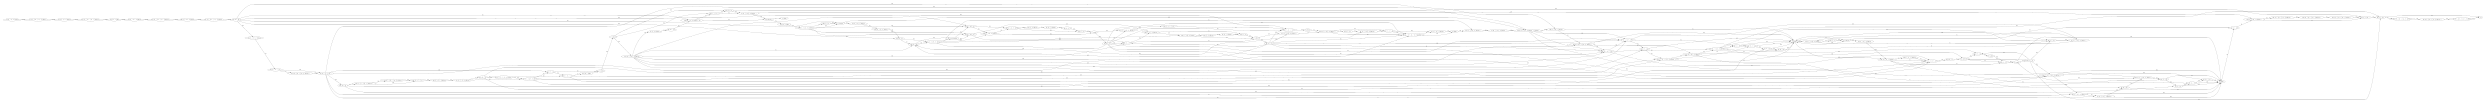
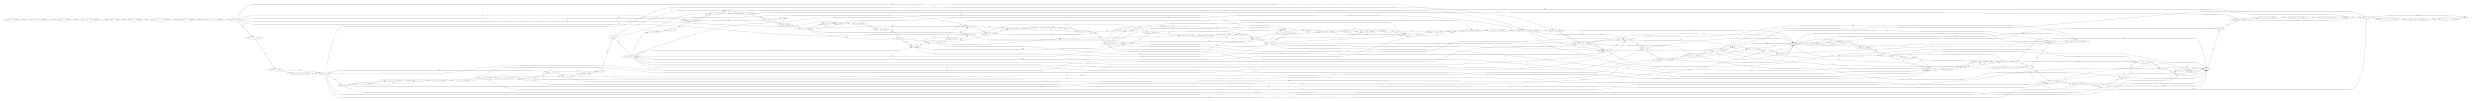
(2199, 81) -> (2187, 71)
